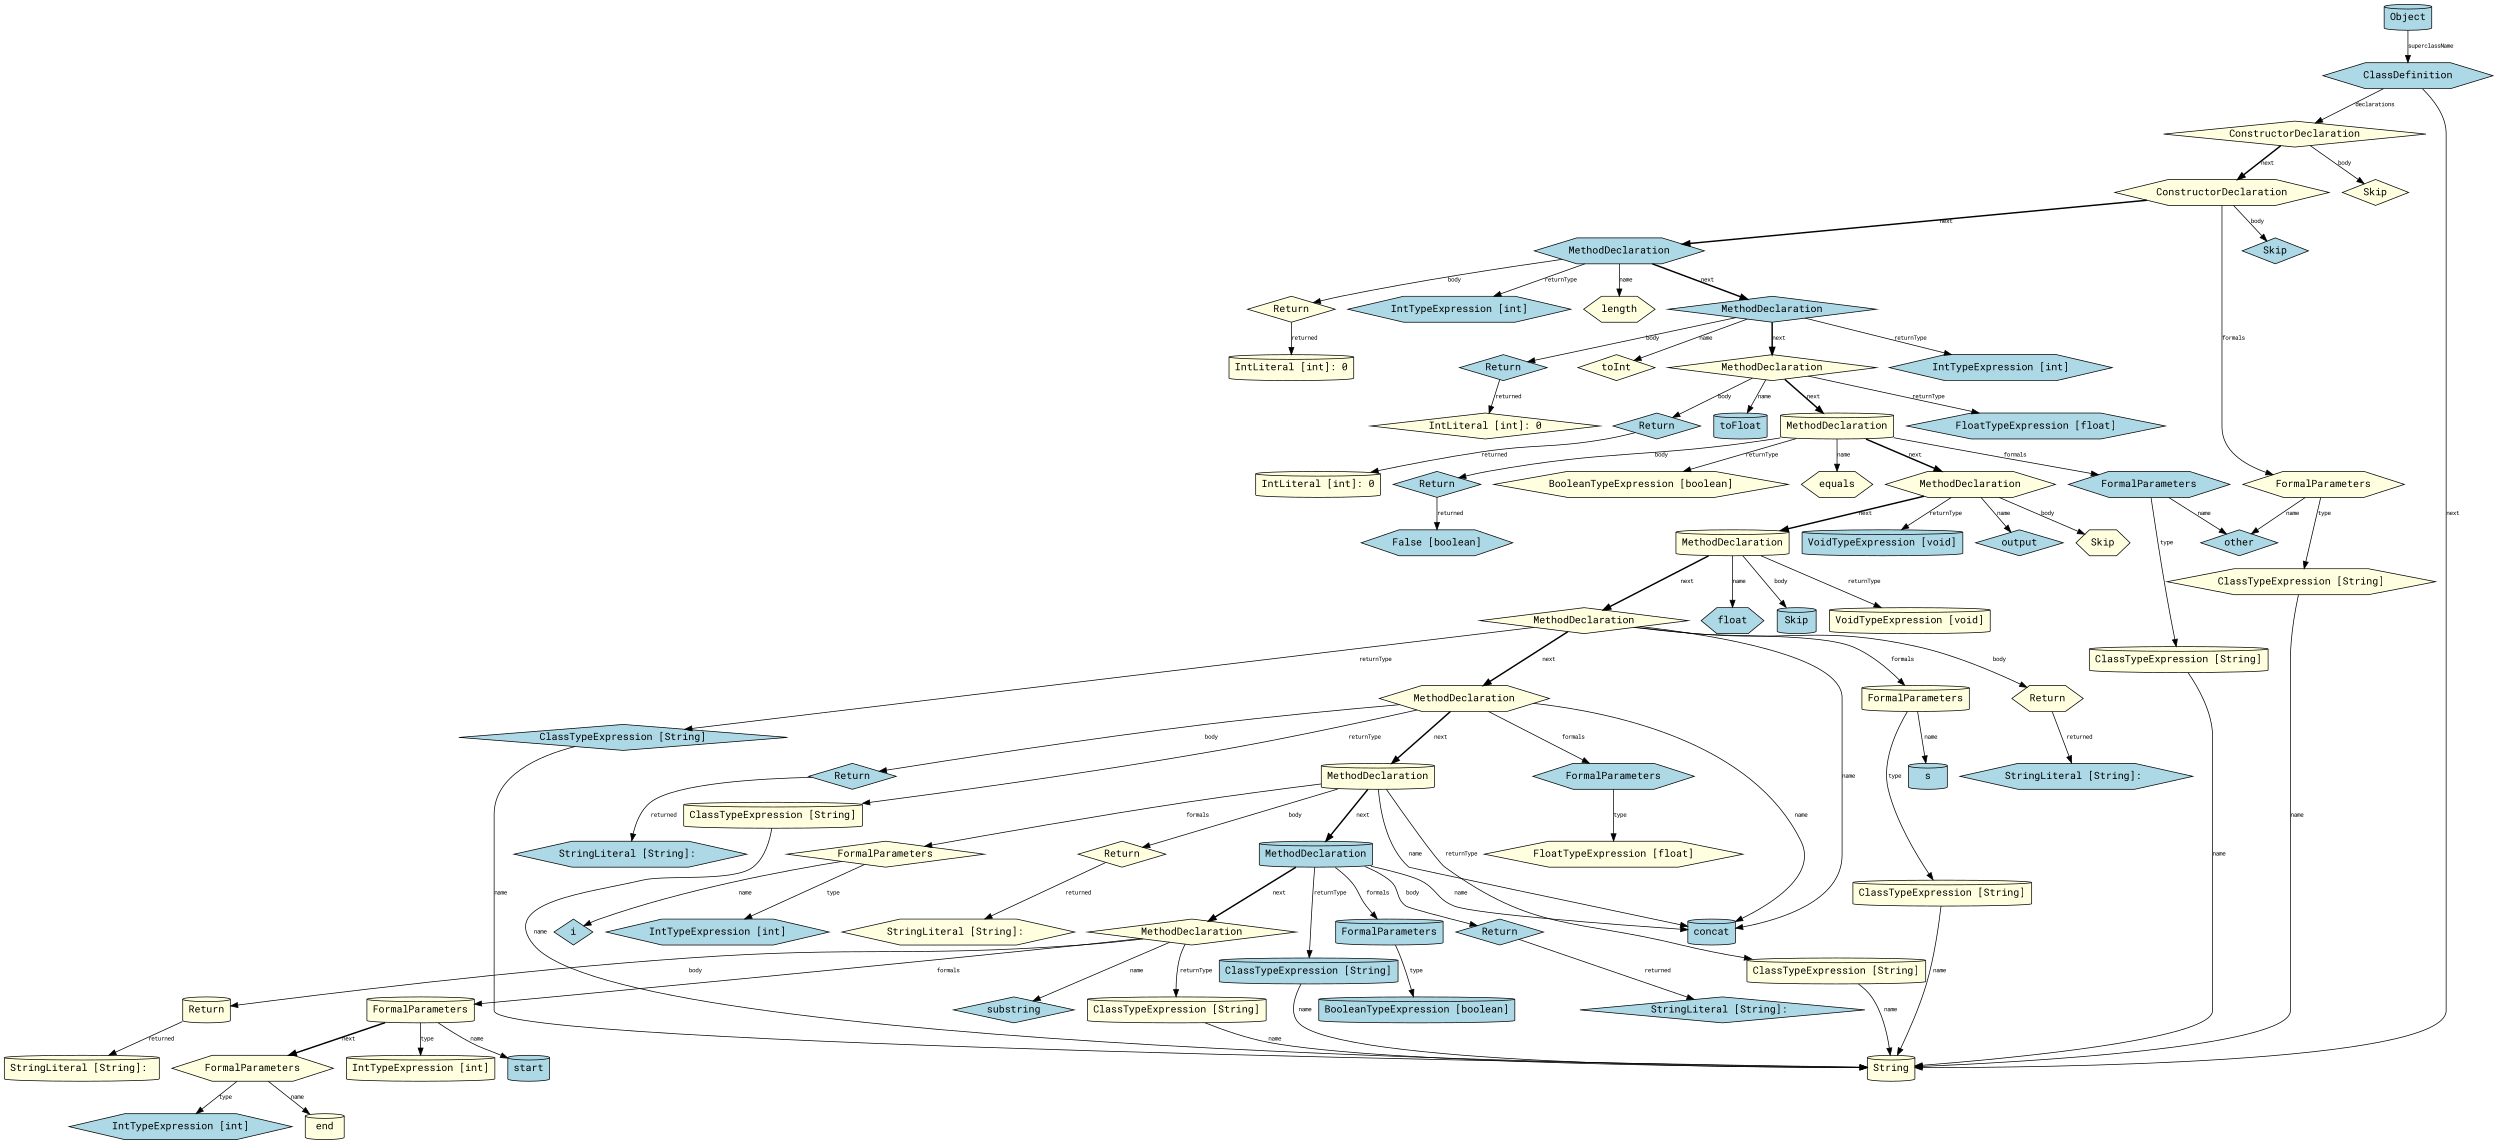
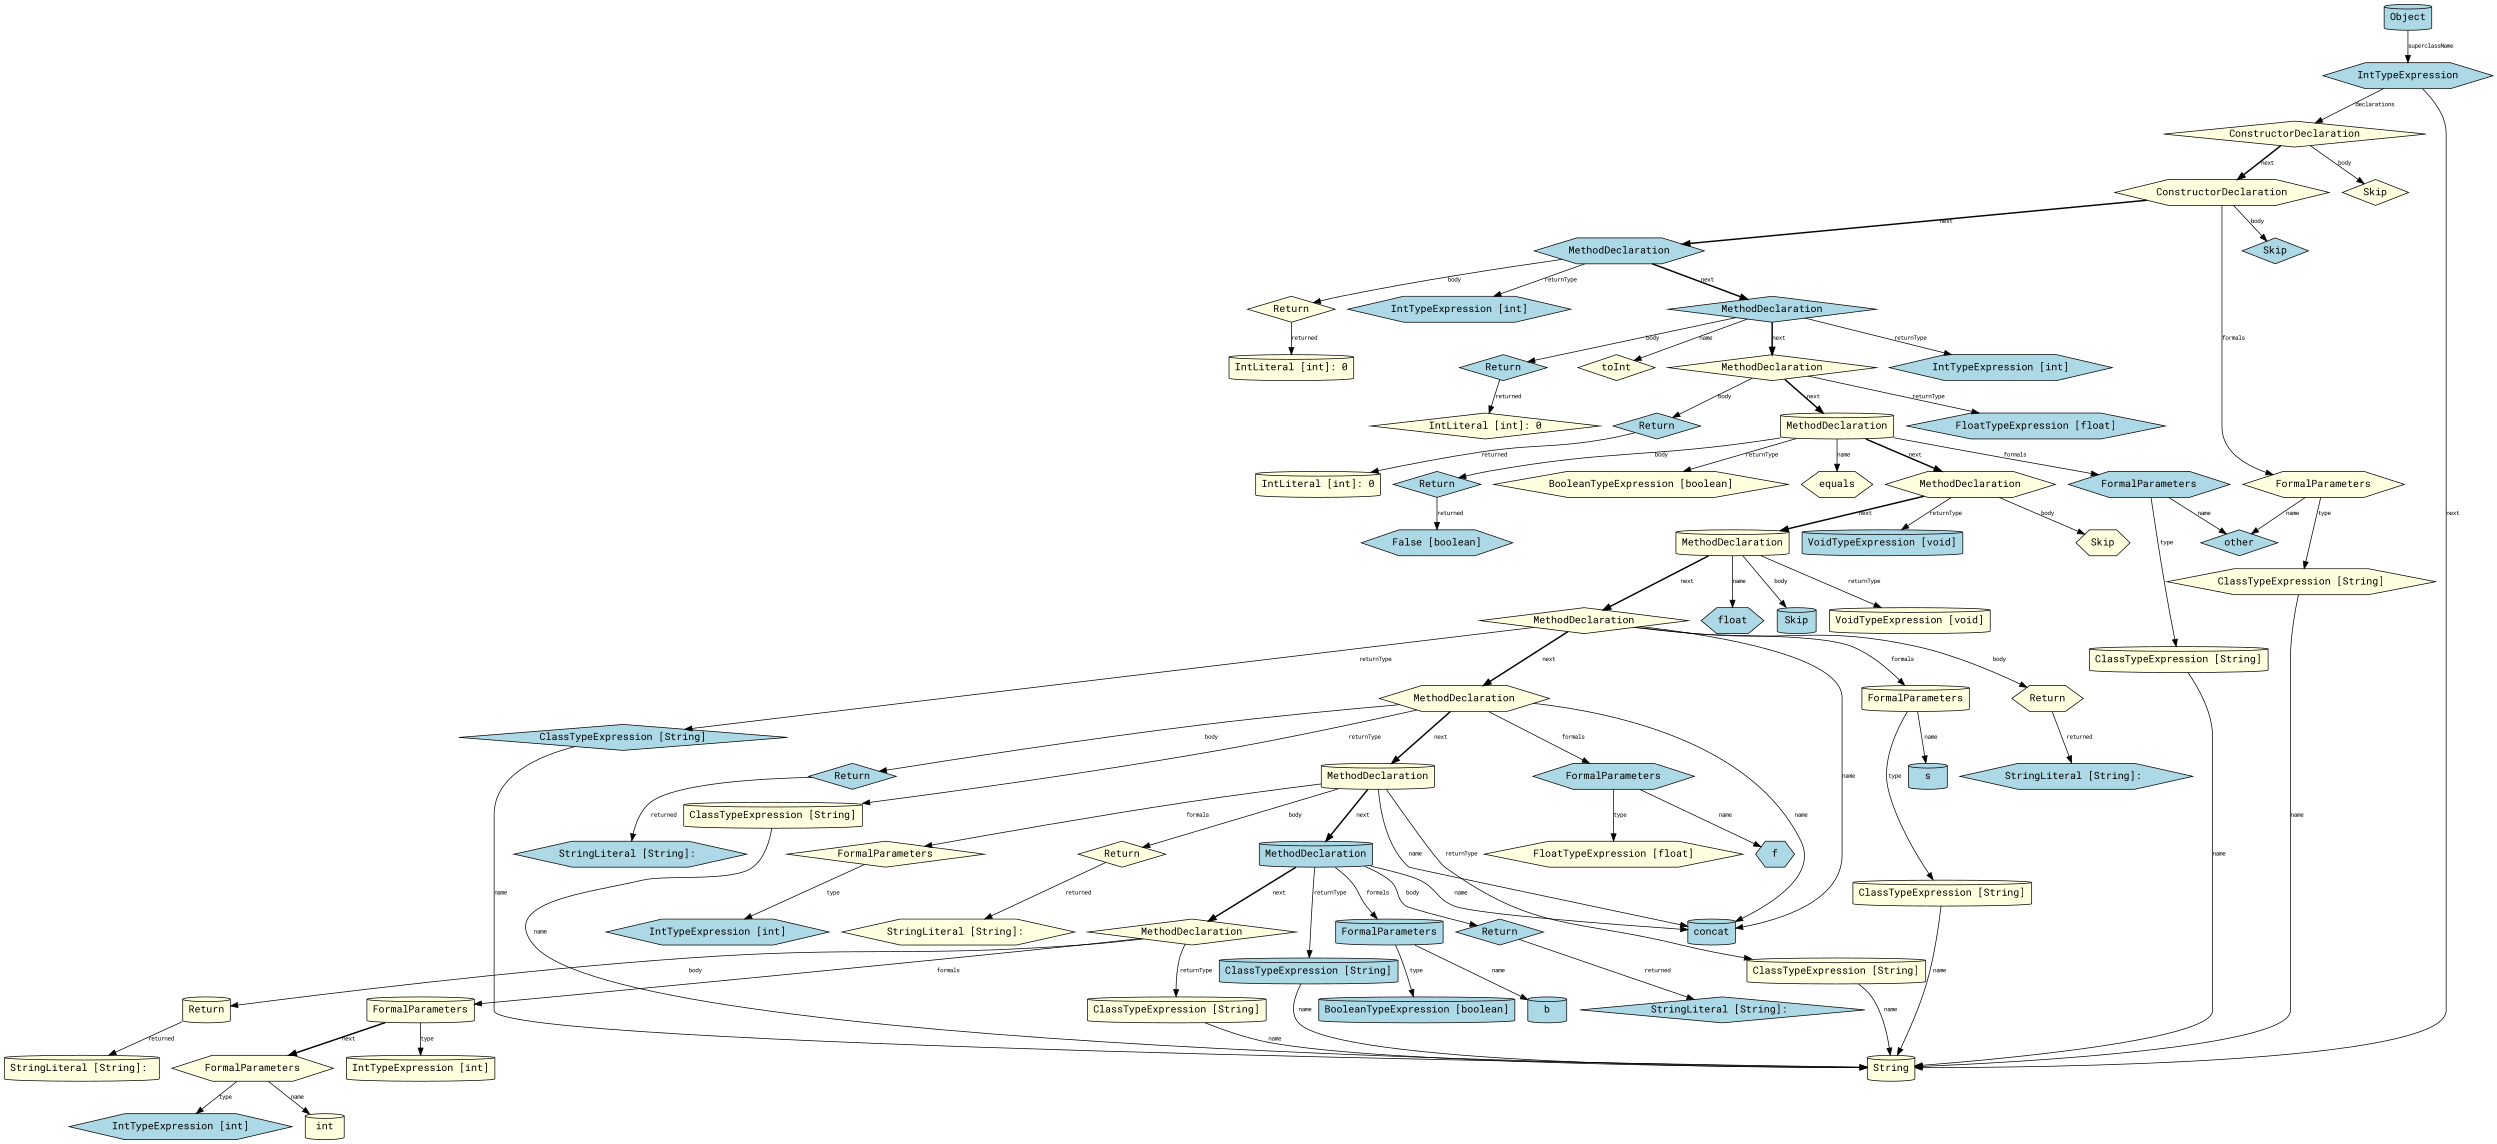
(2408, 76) -> (2408, 76)
(1619, 309) -> none
(1740, 426) -> none
(2019, 543) -> none
none -> (1775, 854)
(573, 932) -> none
(1014, 1010) -> none
none -> (1547, 1010)
(529, 1068) -> none
(325, 1127) -> (325, 1127)
